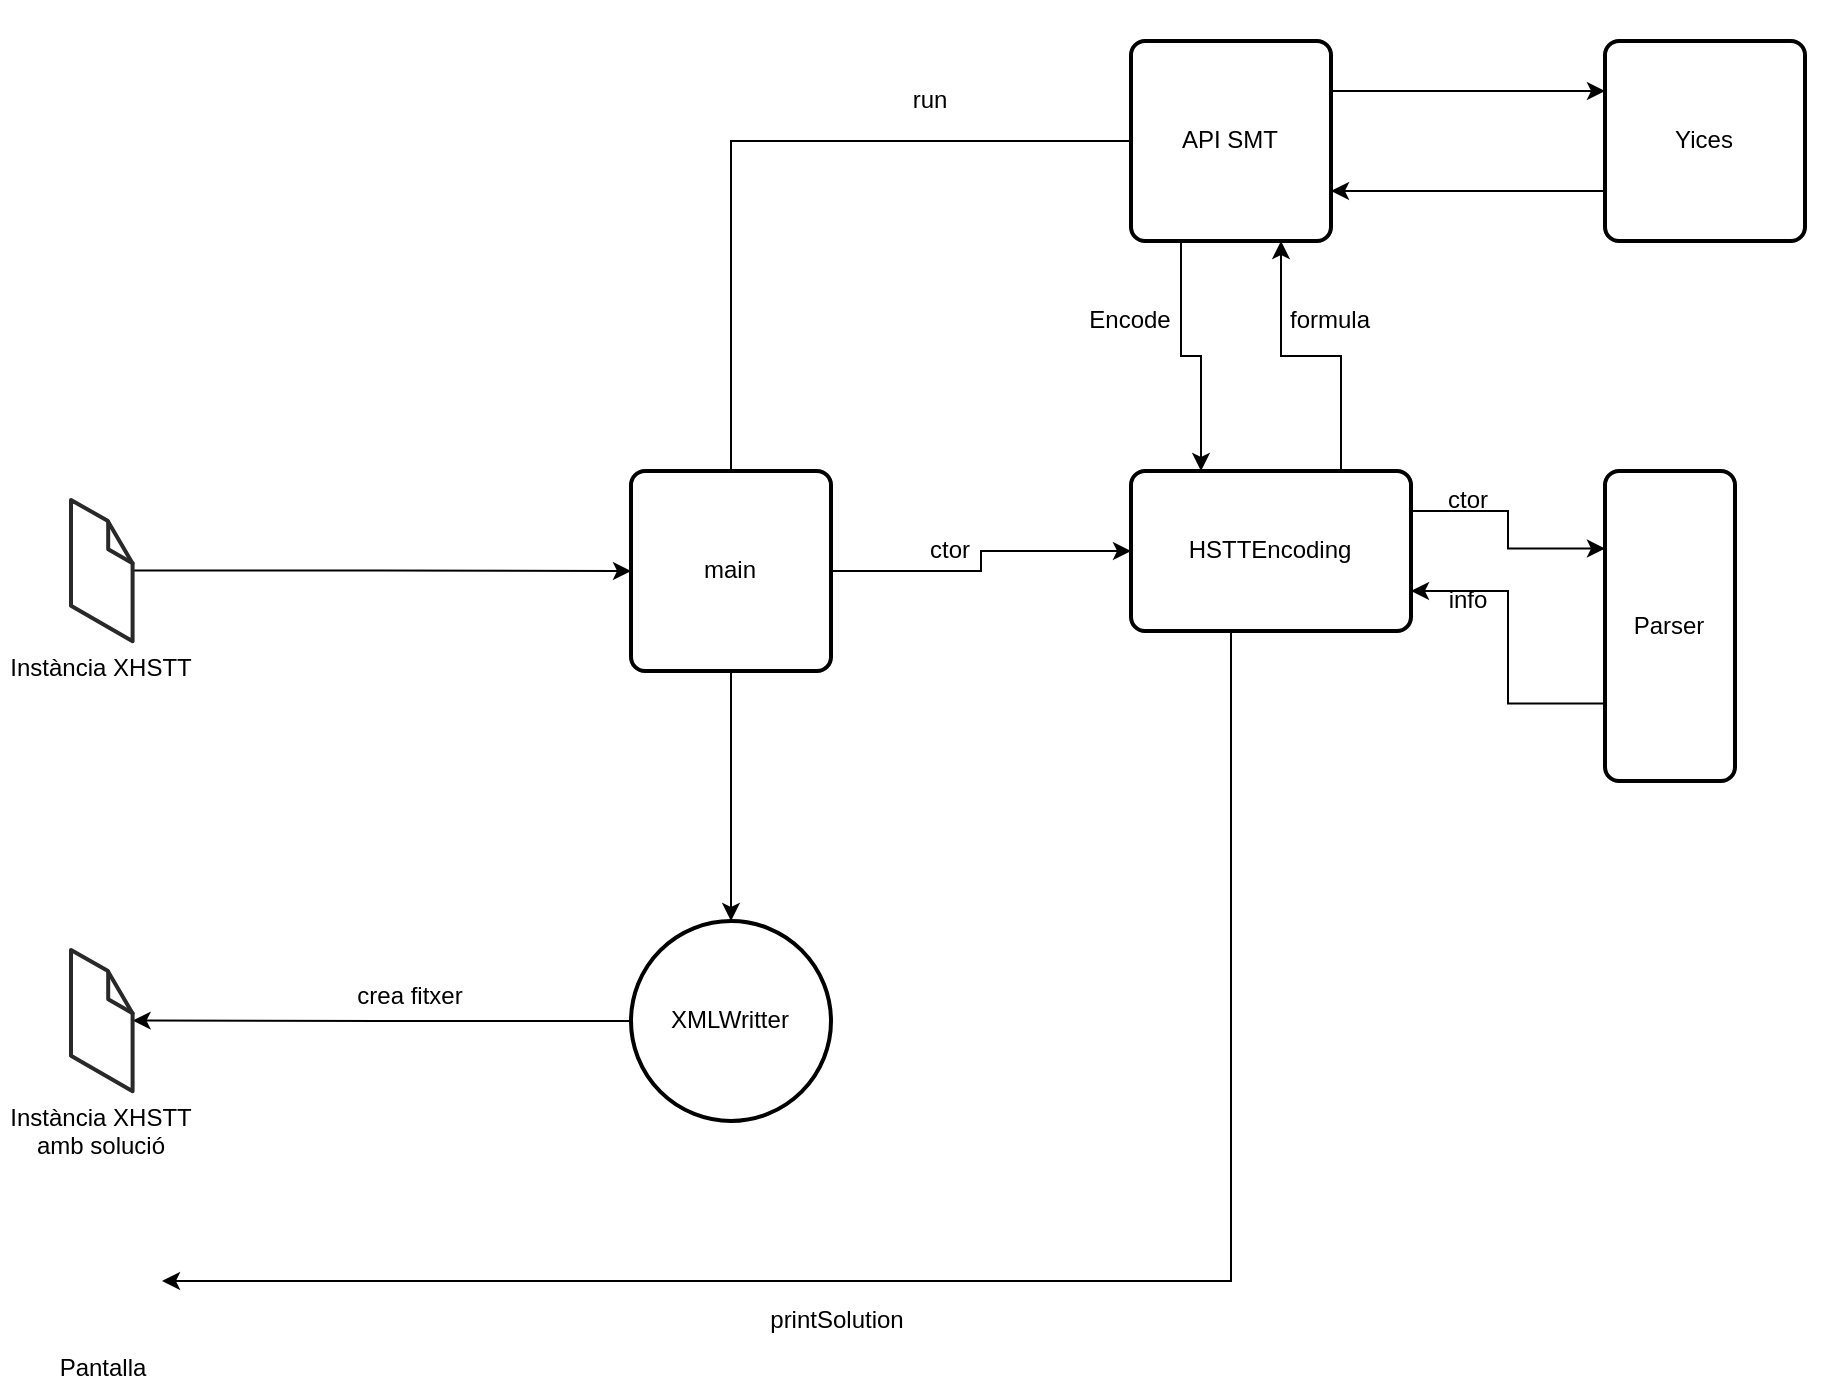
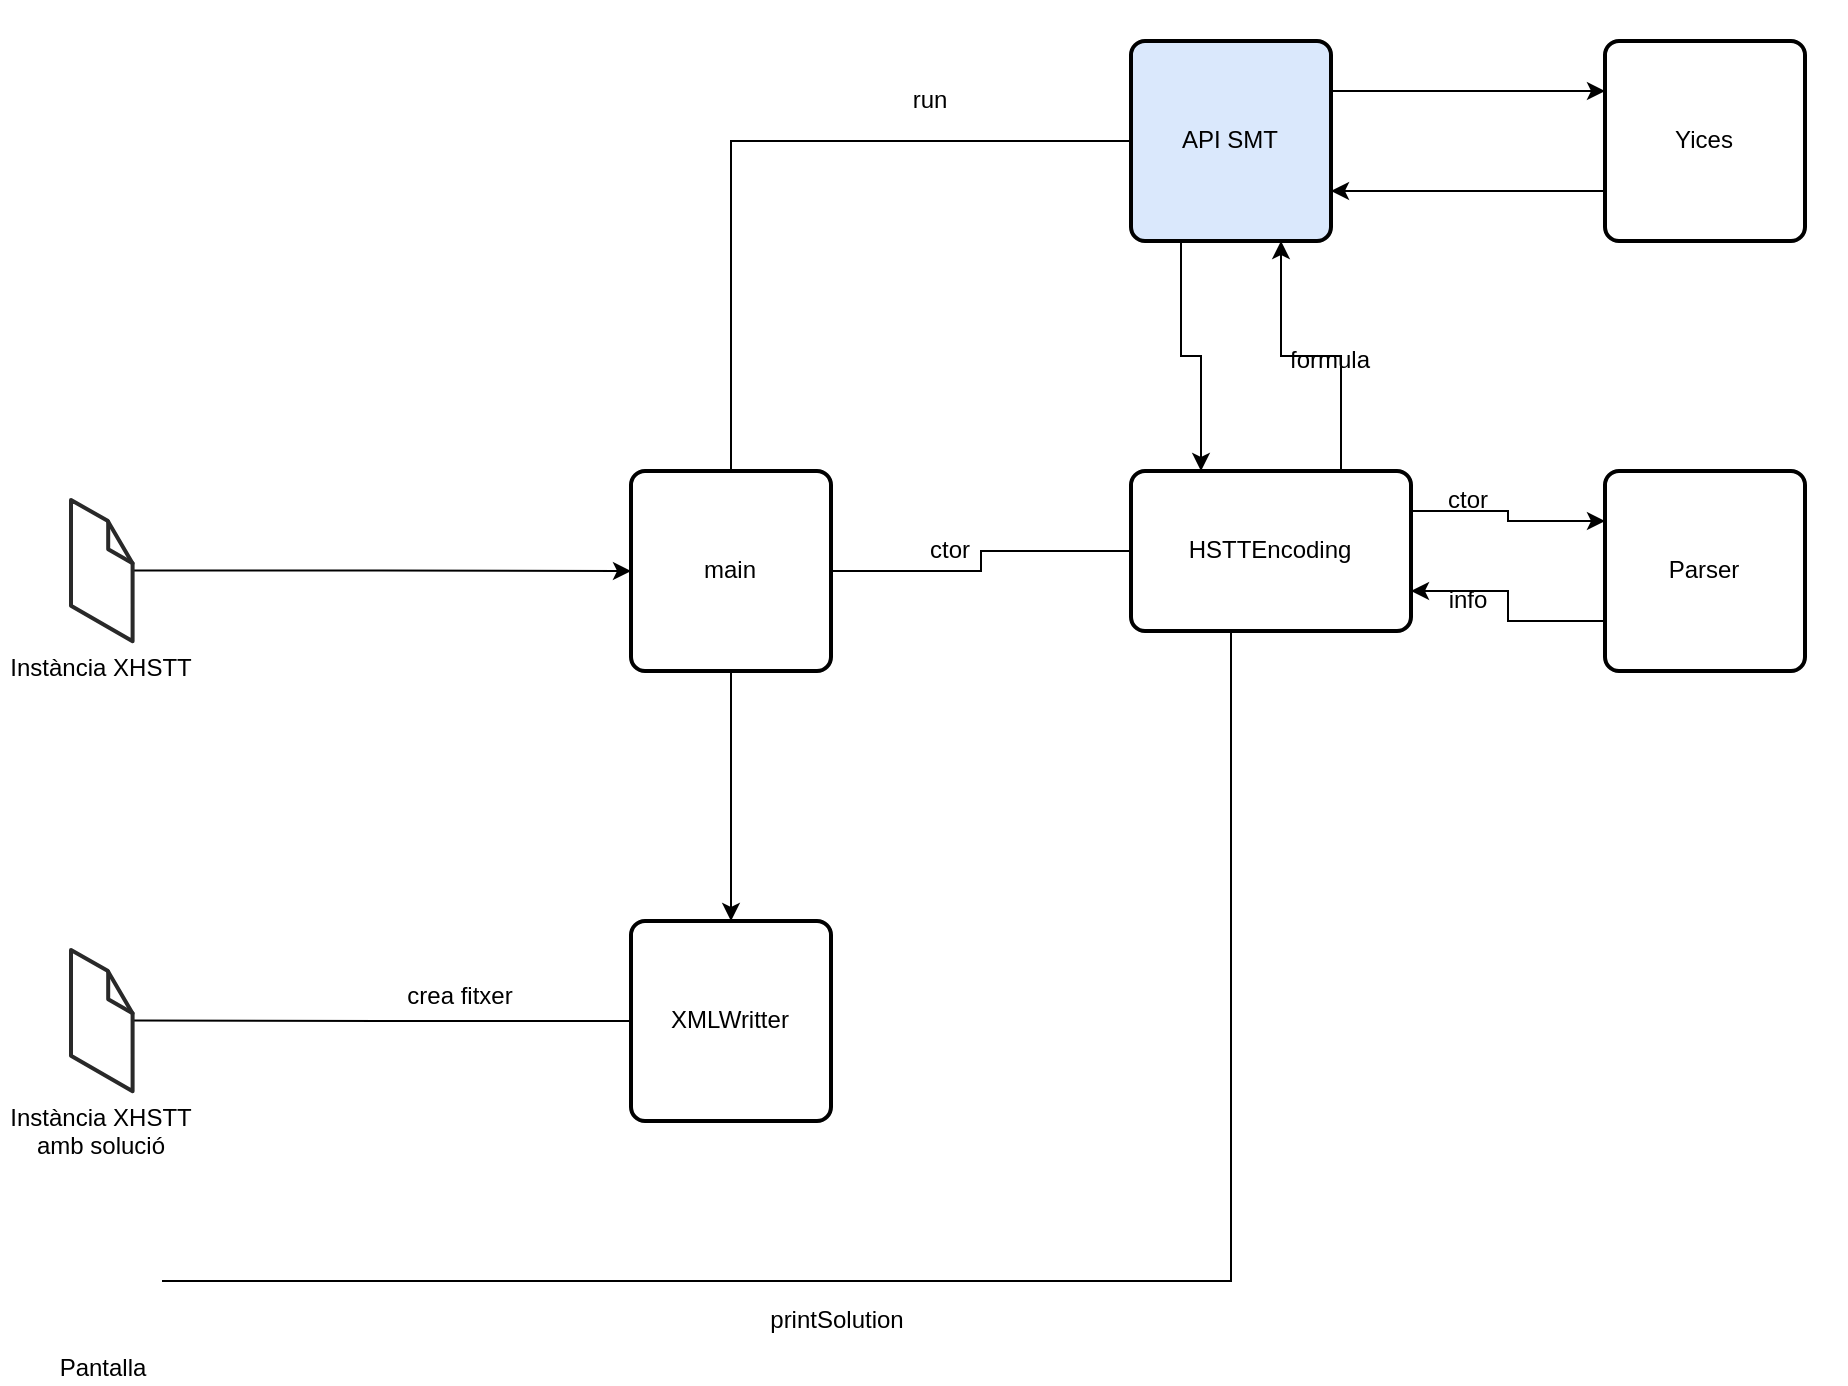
(1231, 141) -> (1231, 141)
(1131, 321) -> none
(1331, 321) -> (1331, 361)
(1116, 551) -> (1121, 551)
(1670, 626) -> (1705, 571)
(411, 996) -> (461, 996)
(147, 1021) -> (142, 1021)
(731, 1021) -> (731, 1021)
(177, 1281) -> (170, 1281)
